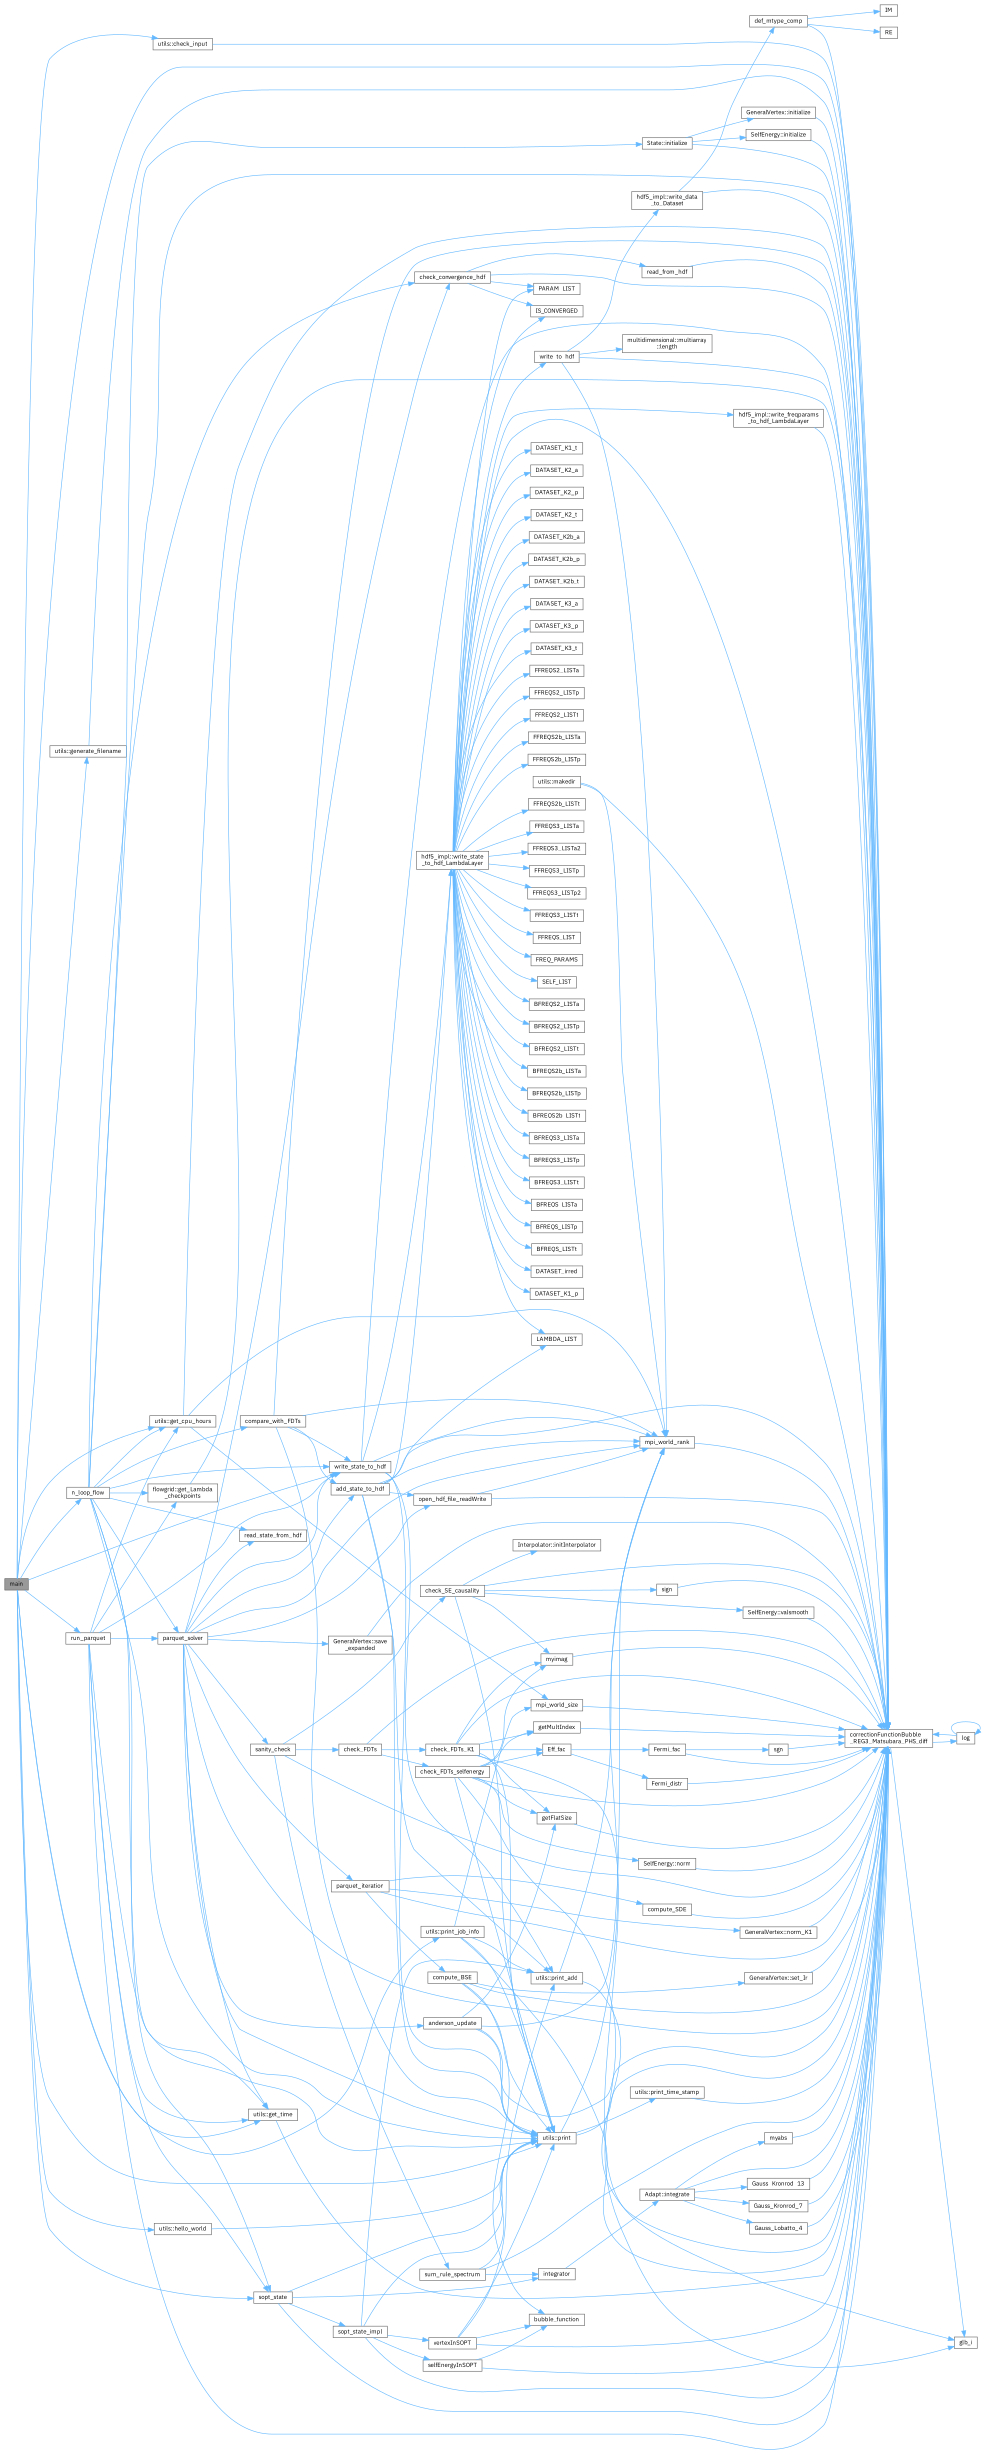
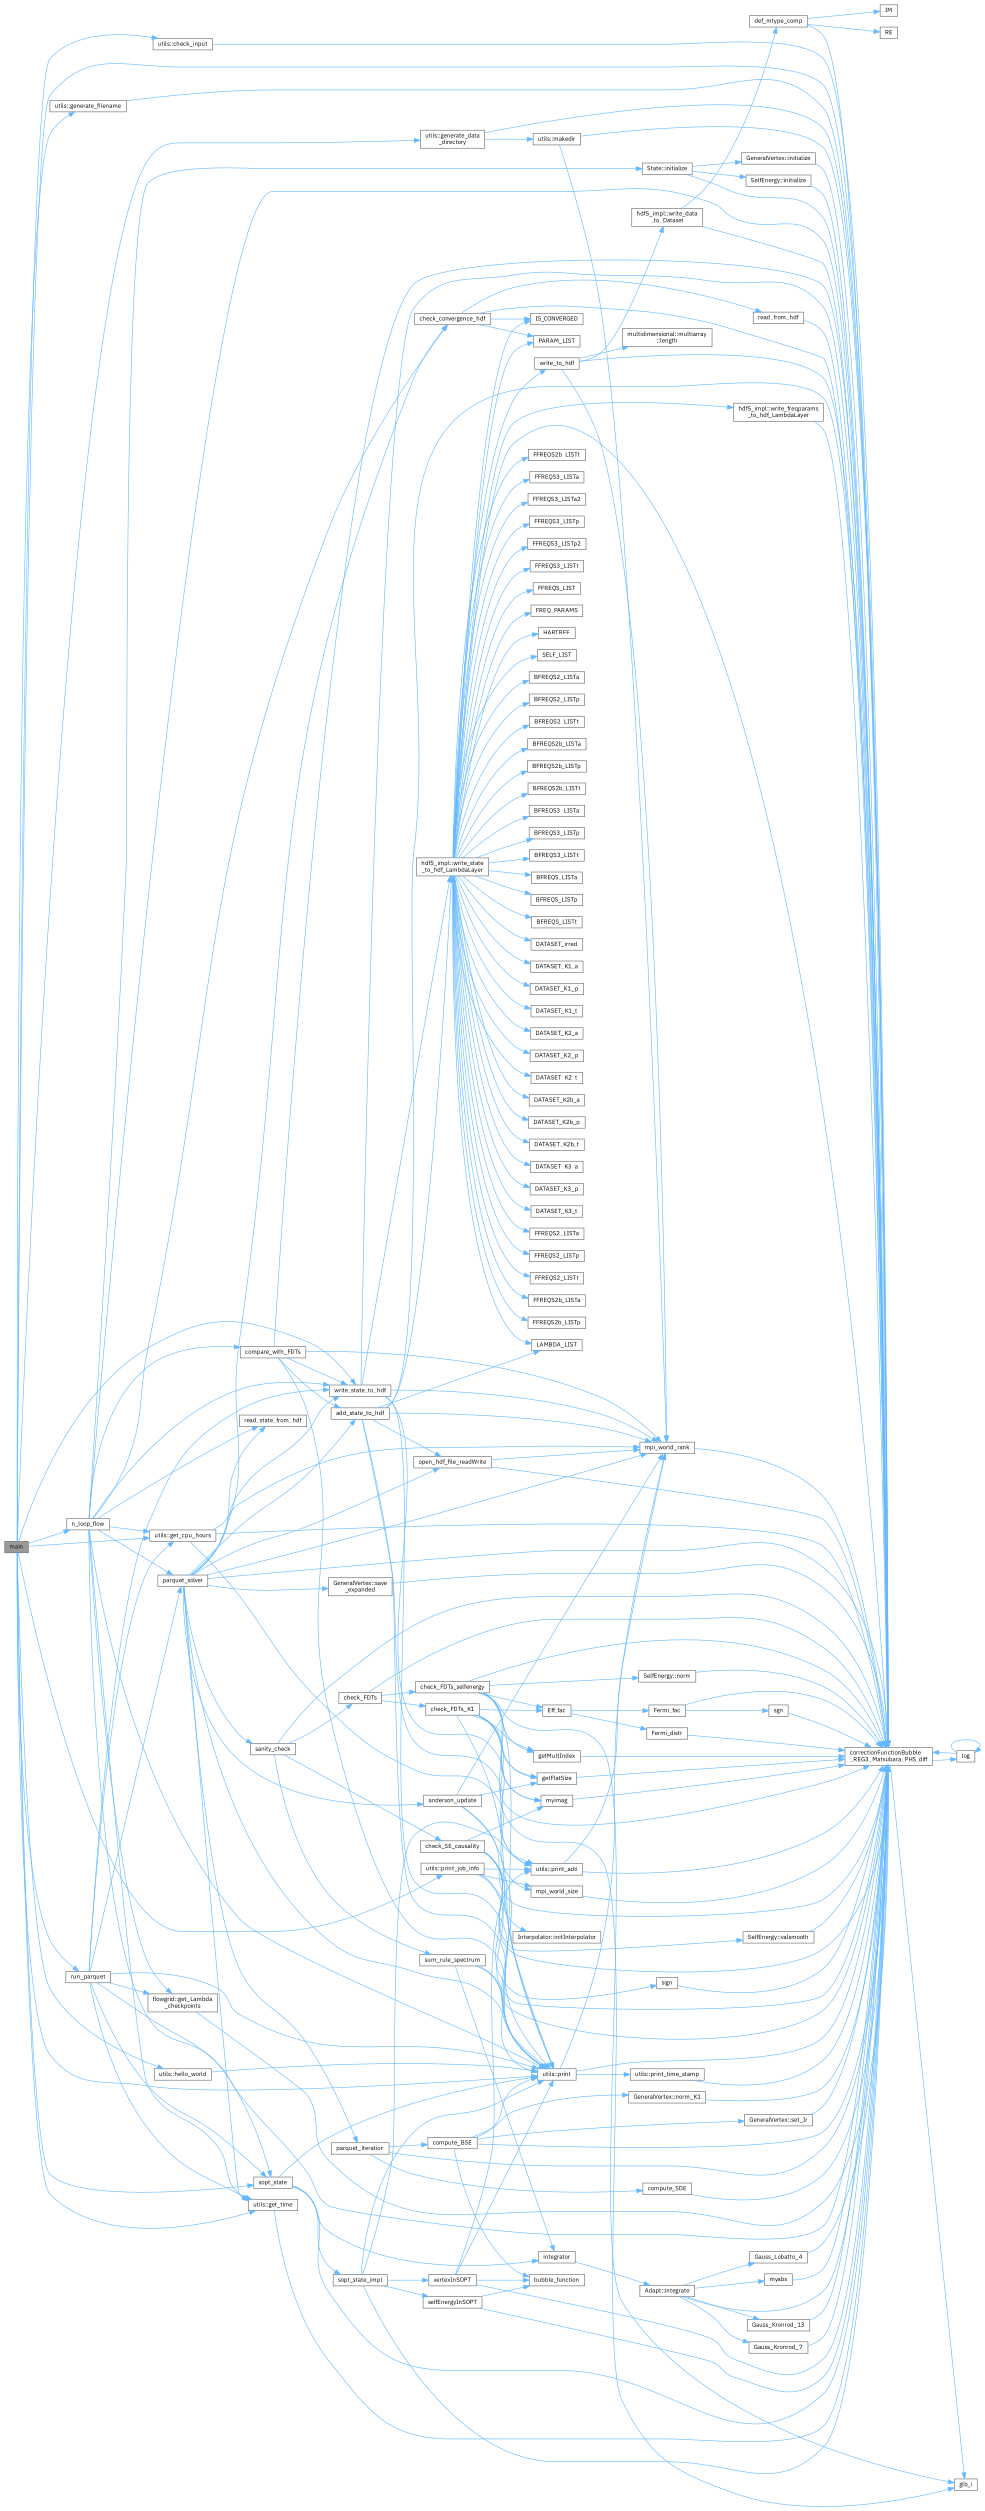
none -> (453, 139)
none -> (557, 633)
none -> (557, 967)
(553, 1911) -> (547, 2102)
